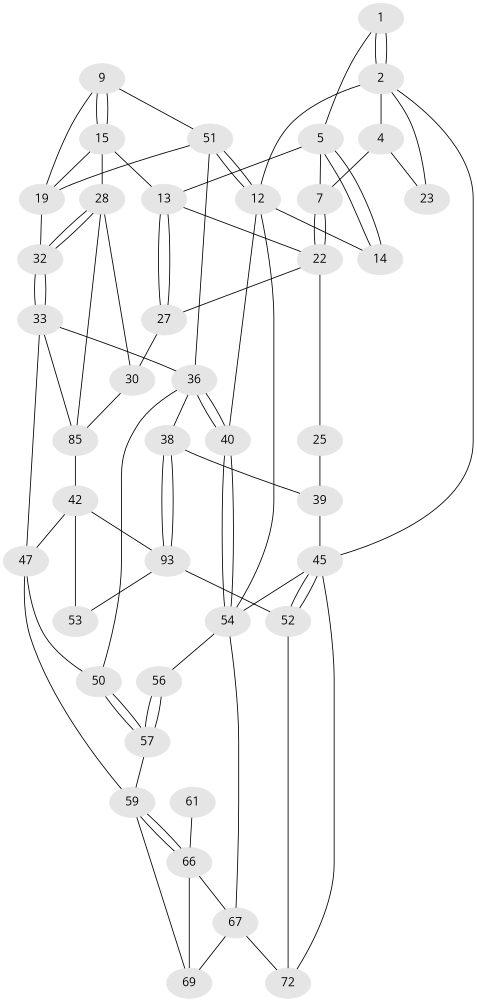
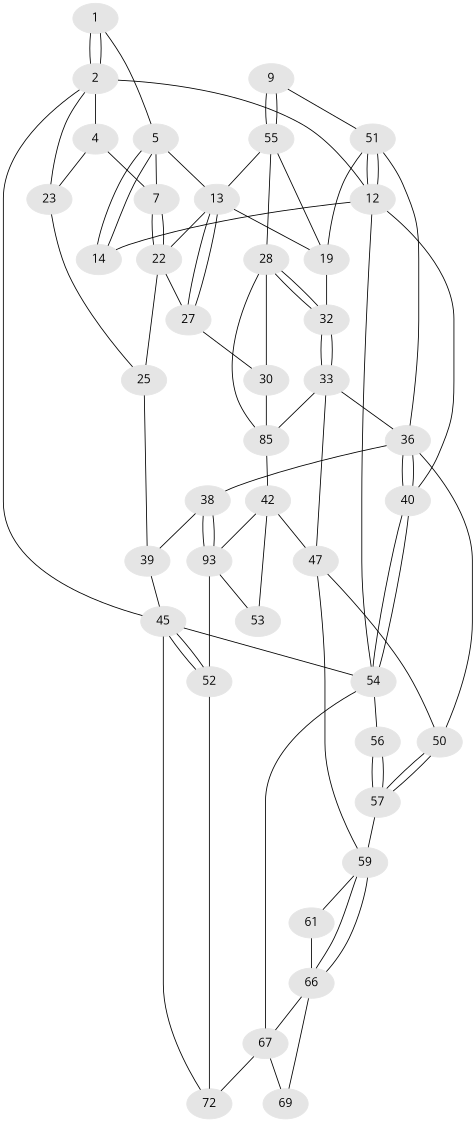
(66, 137) -> (274, 230)
(102, 139) -> (271, 139)
none -> (80, 297)
(161, 893) -> (338, 893)
